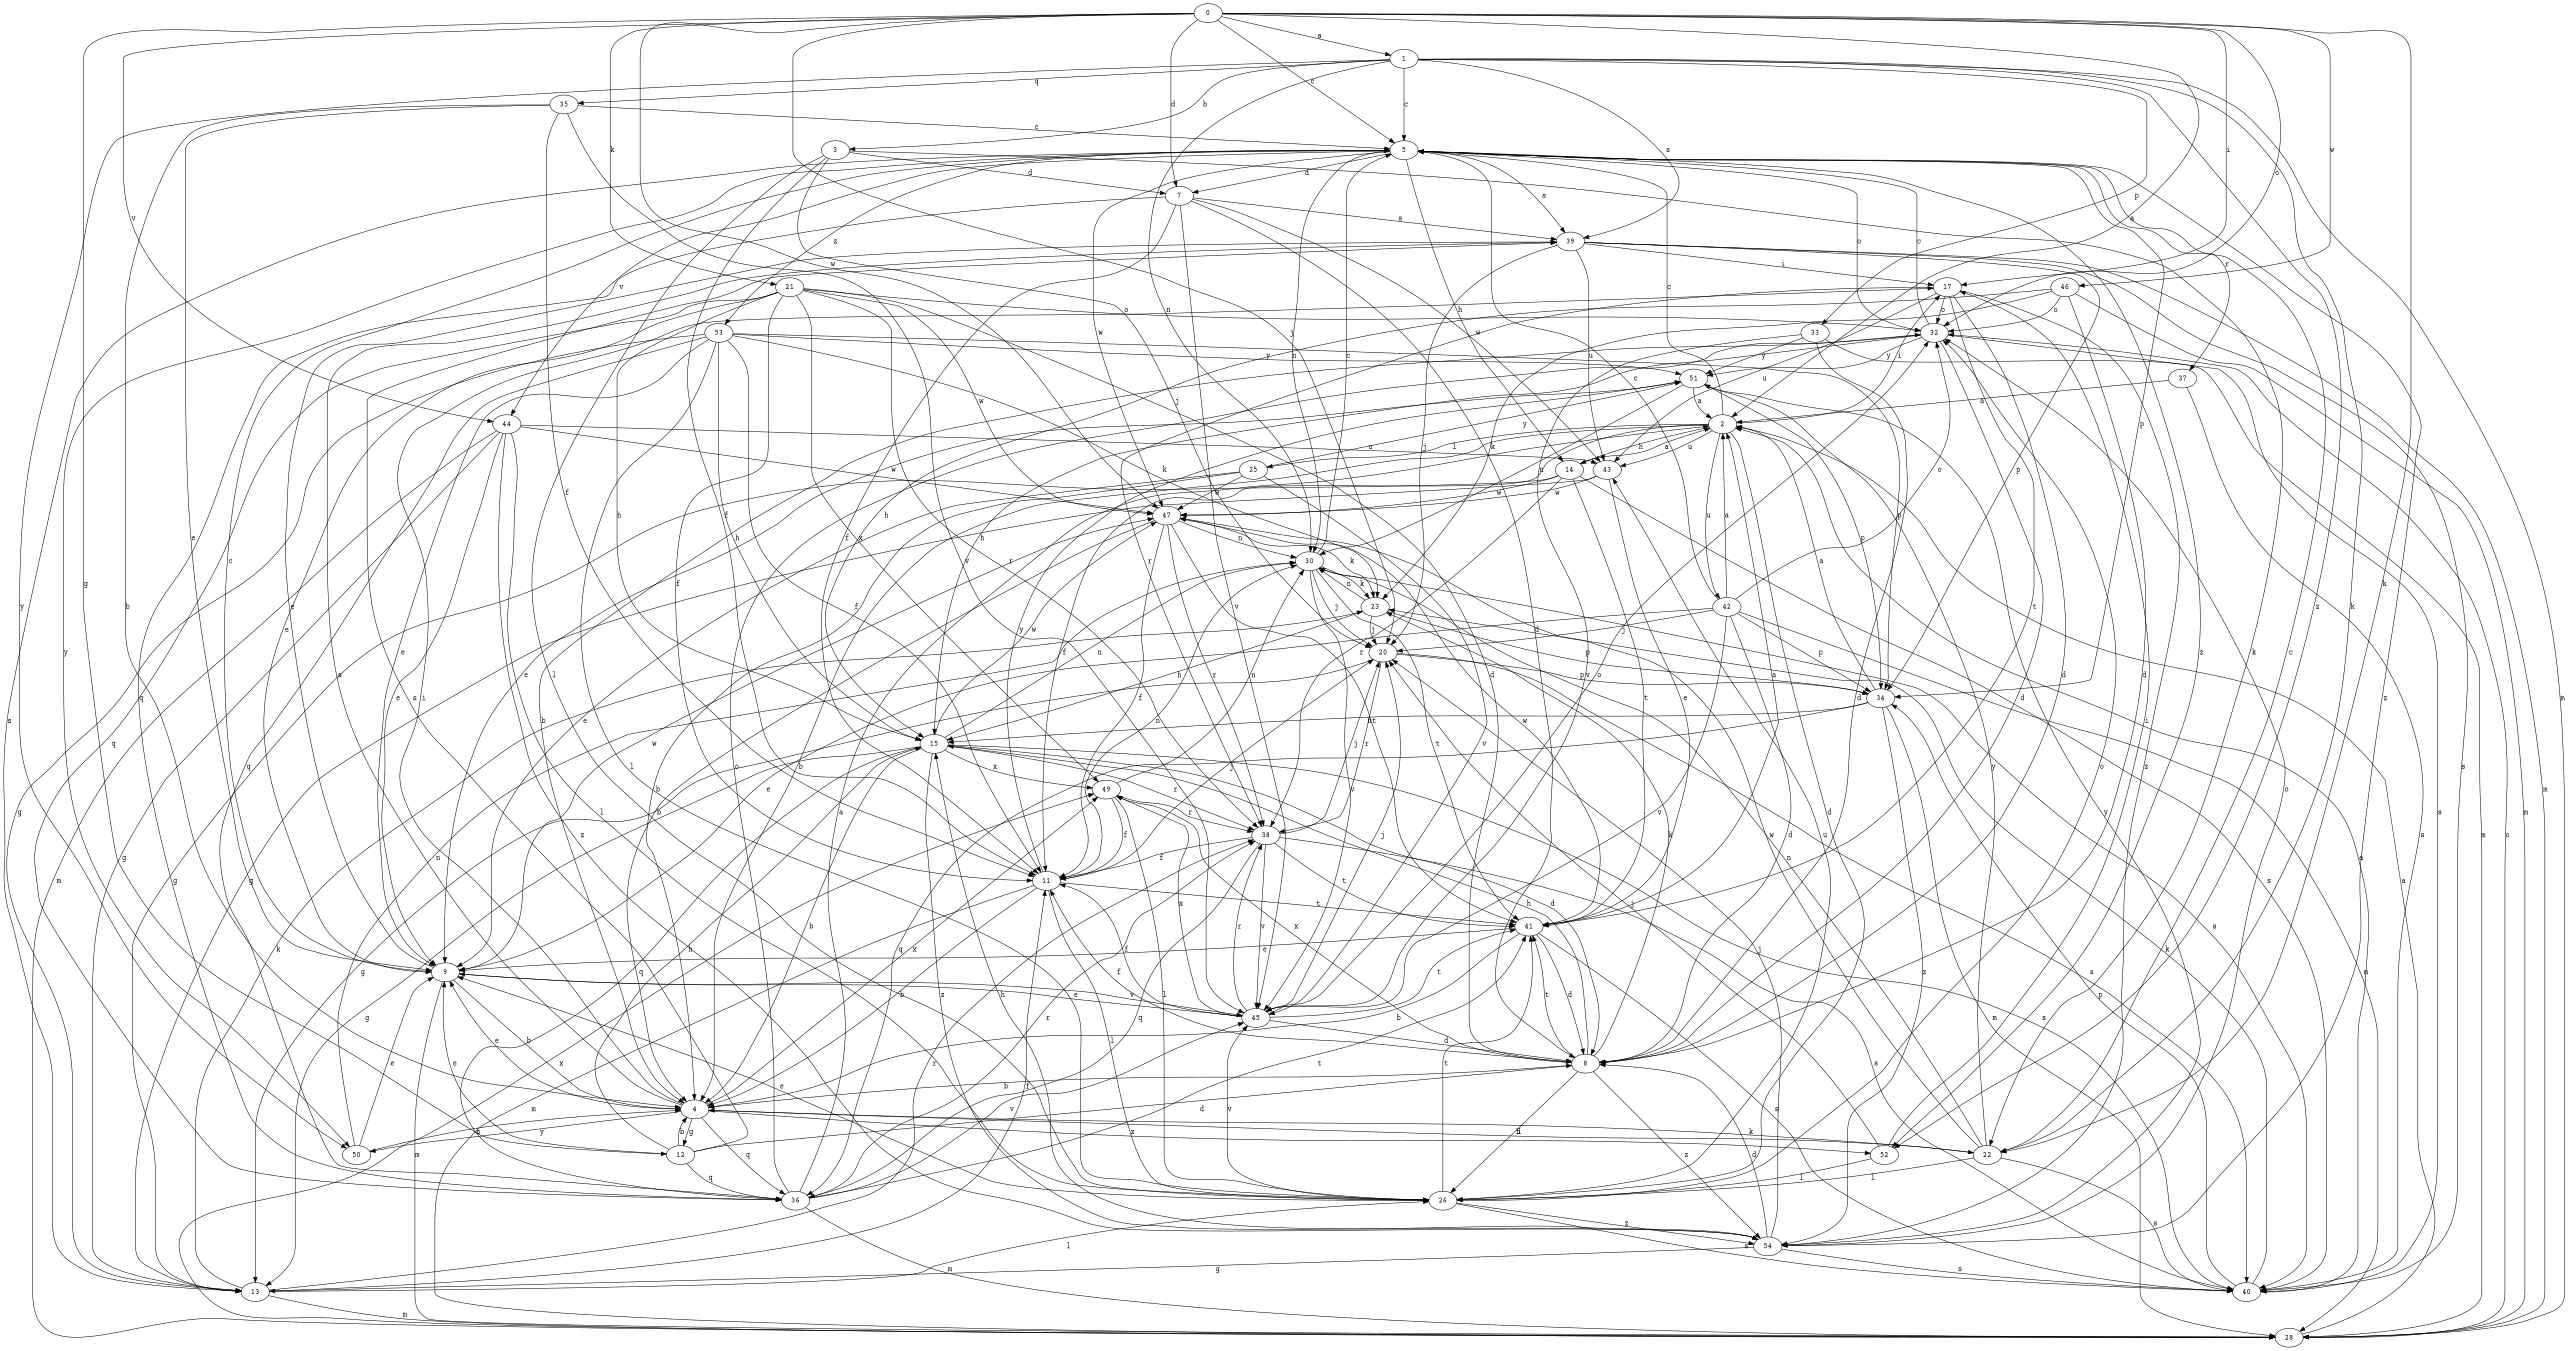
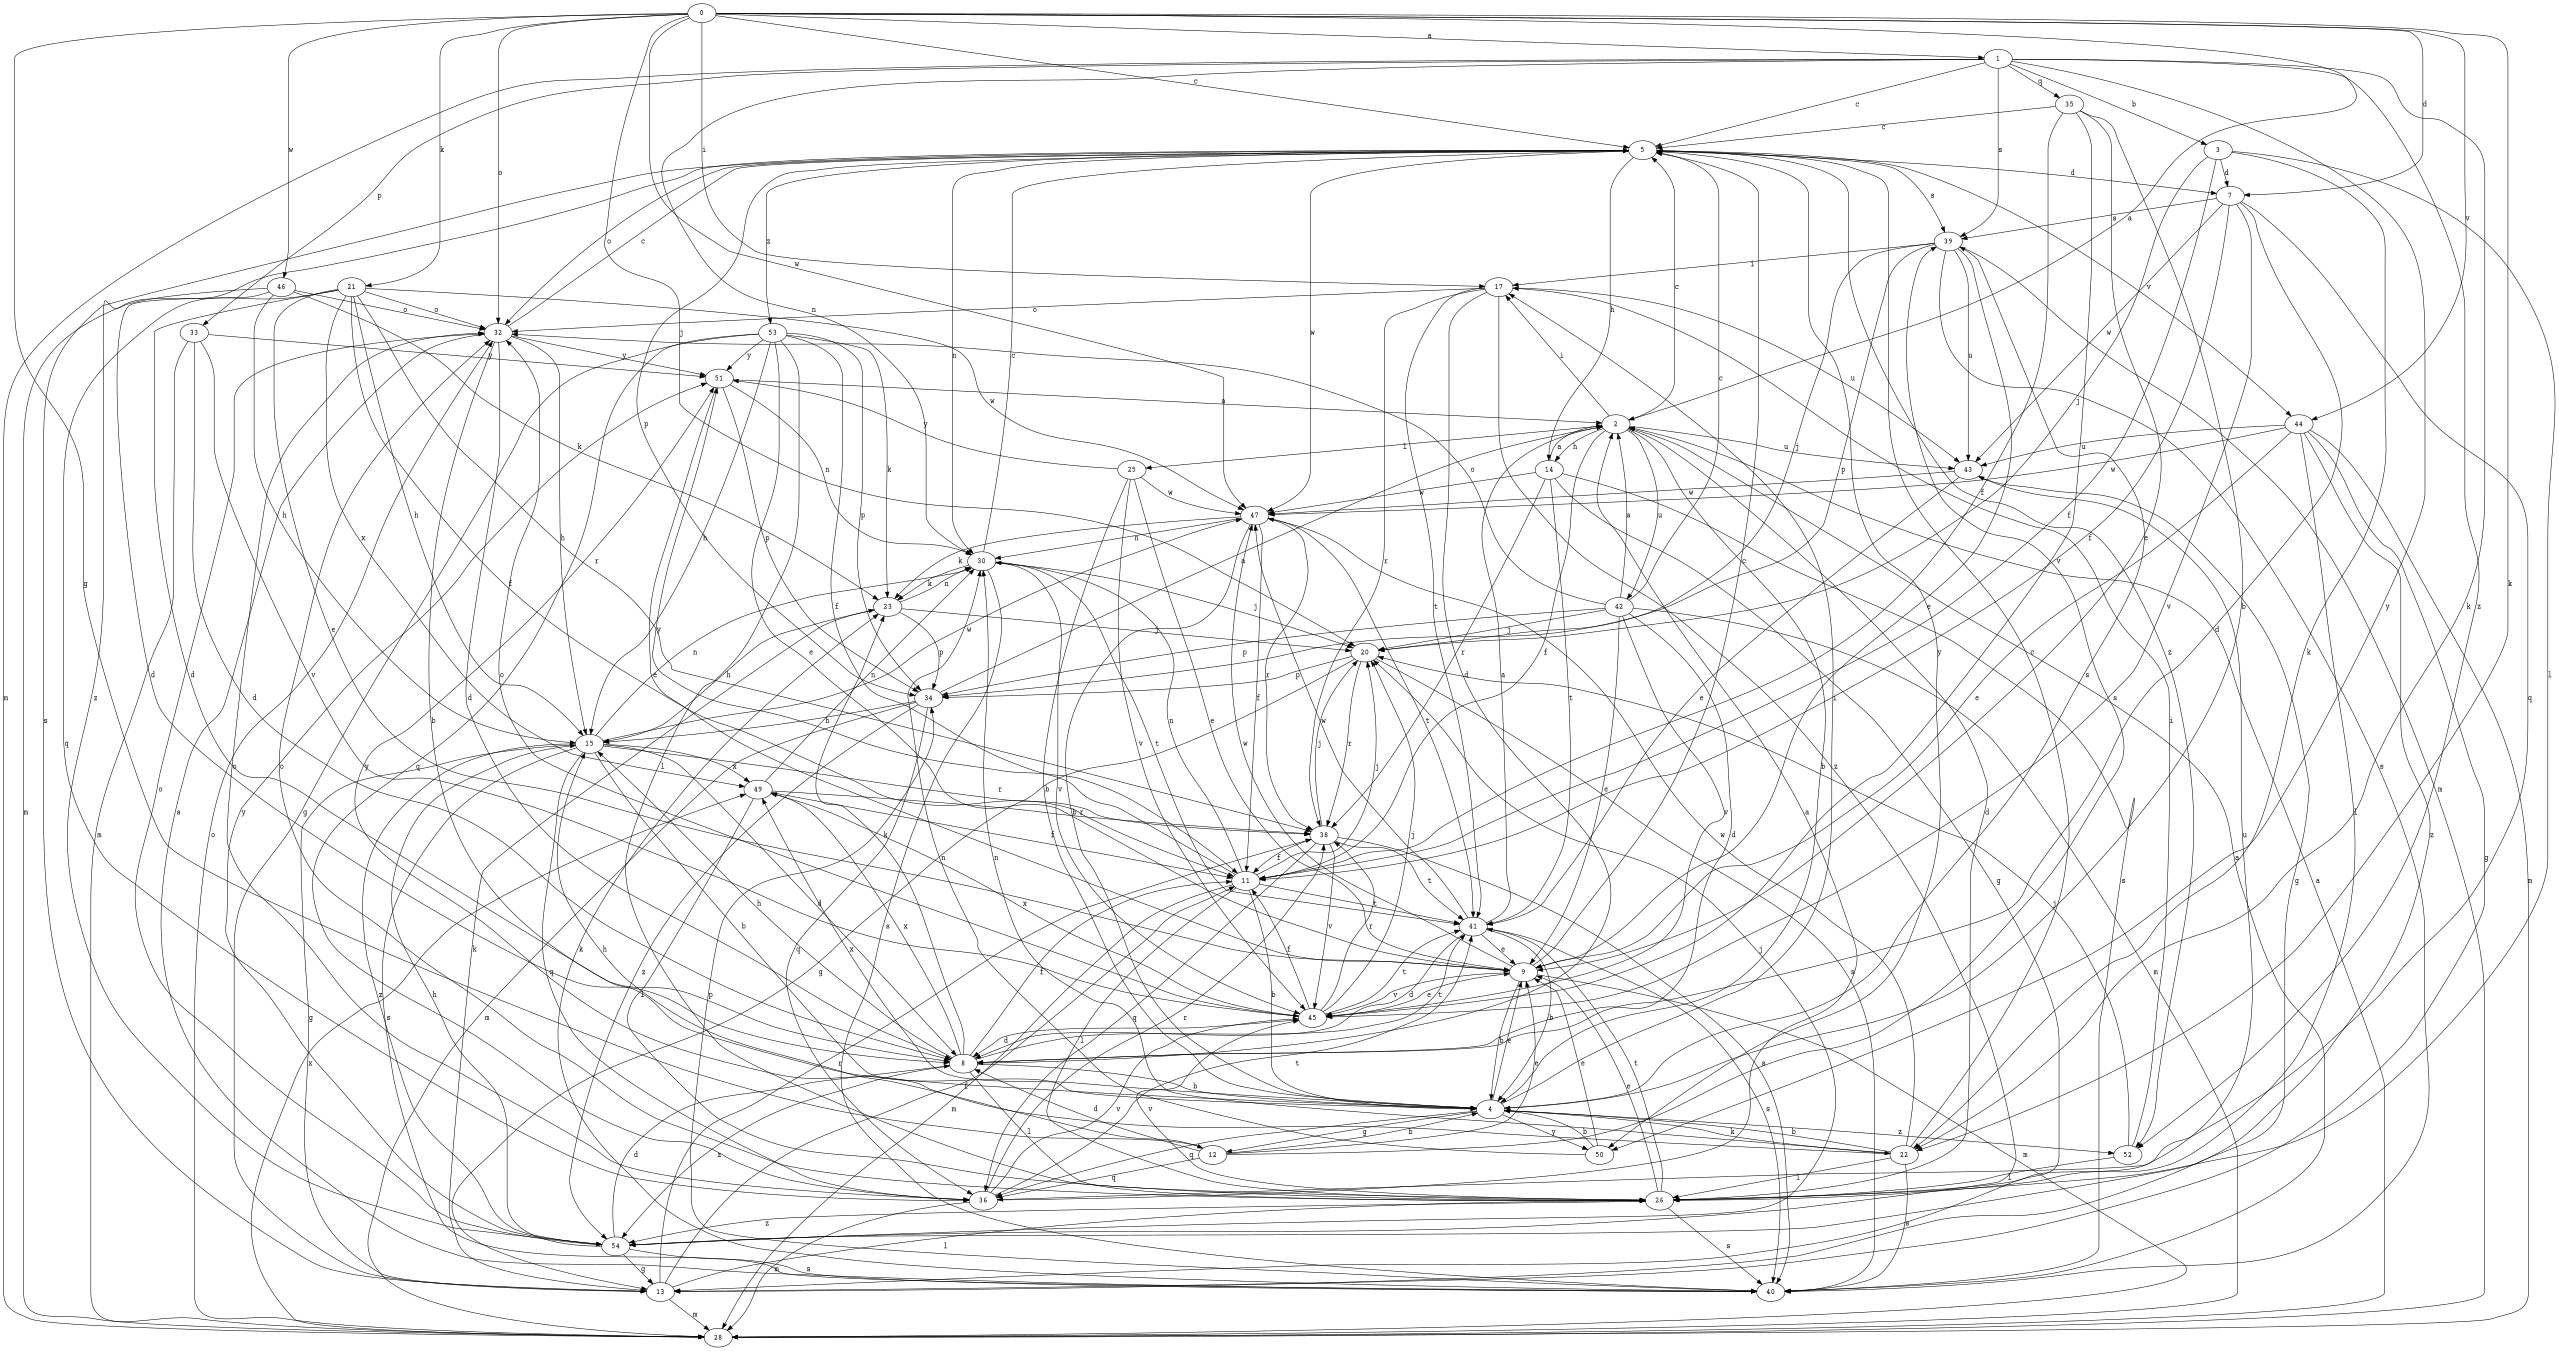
(607, 300) -> (1862, 650)
(2183, 379) -> none
